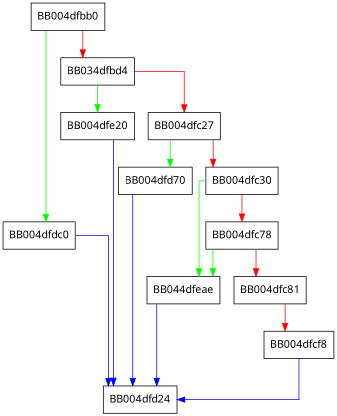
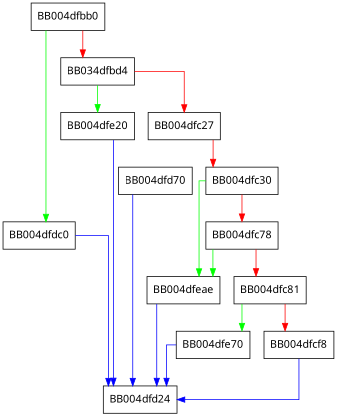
(170, 150) -> none
(183, 290) -> (183, 290)
none -> (213, 345)
